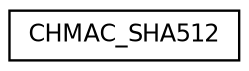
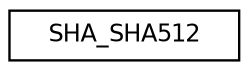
(124, 36) -> (124, 36)
